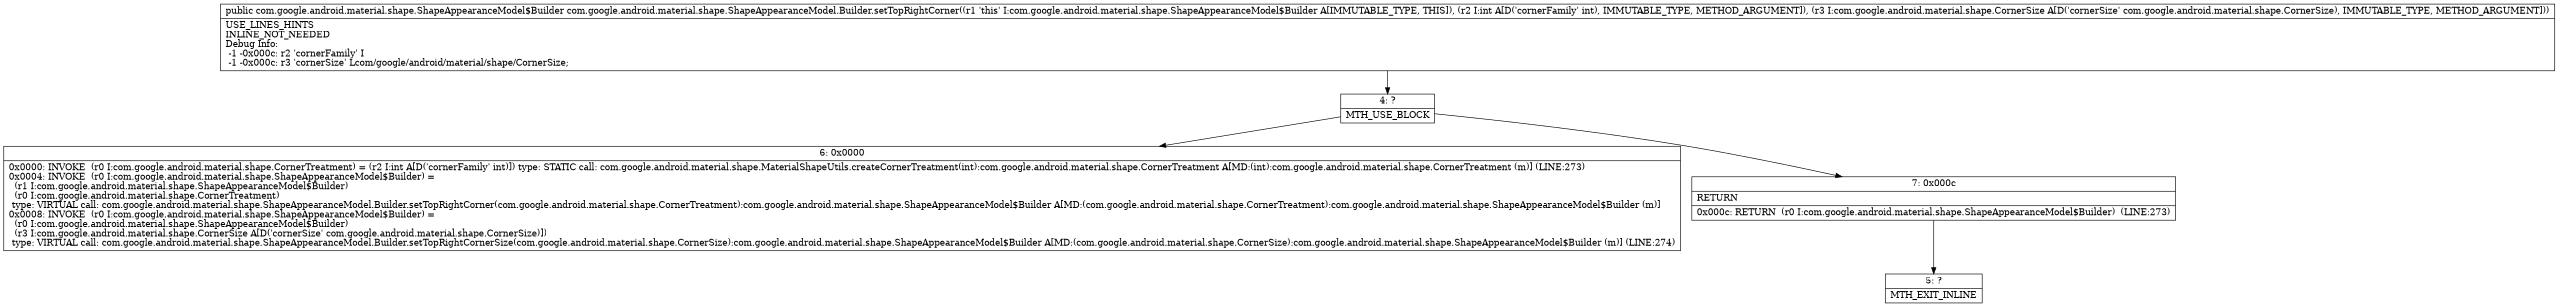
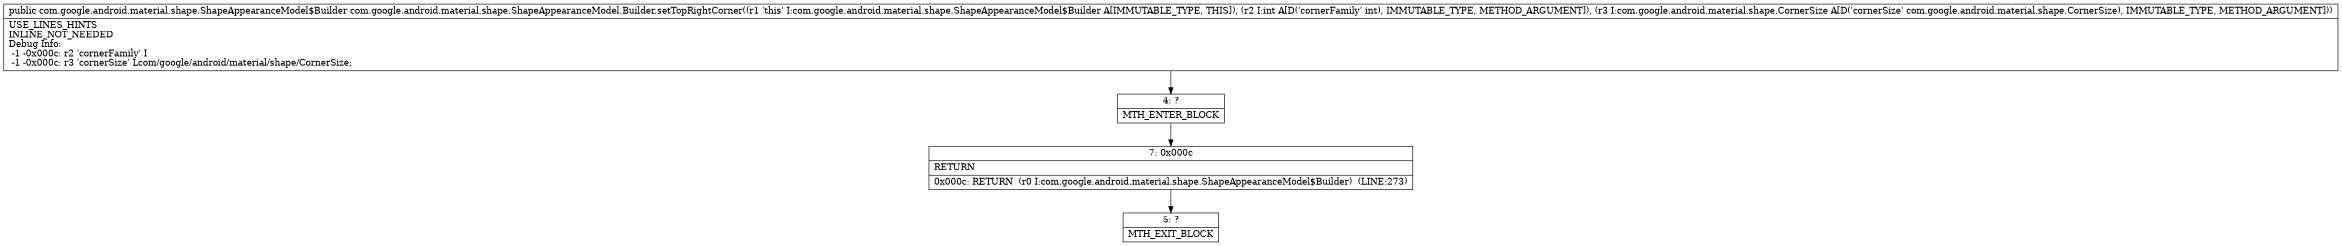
(1388, 115) -> (1171, 115)
(842, 199) -> none
(1934, 295) -> (1171, 234)
